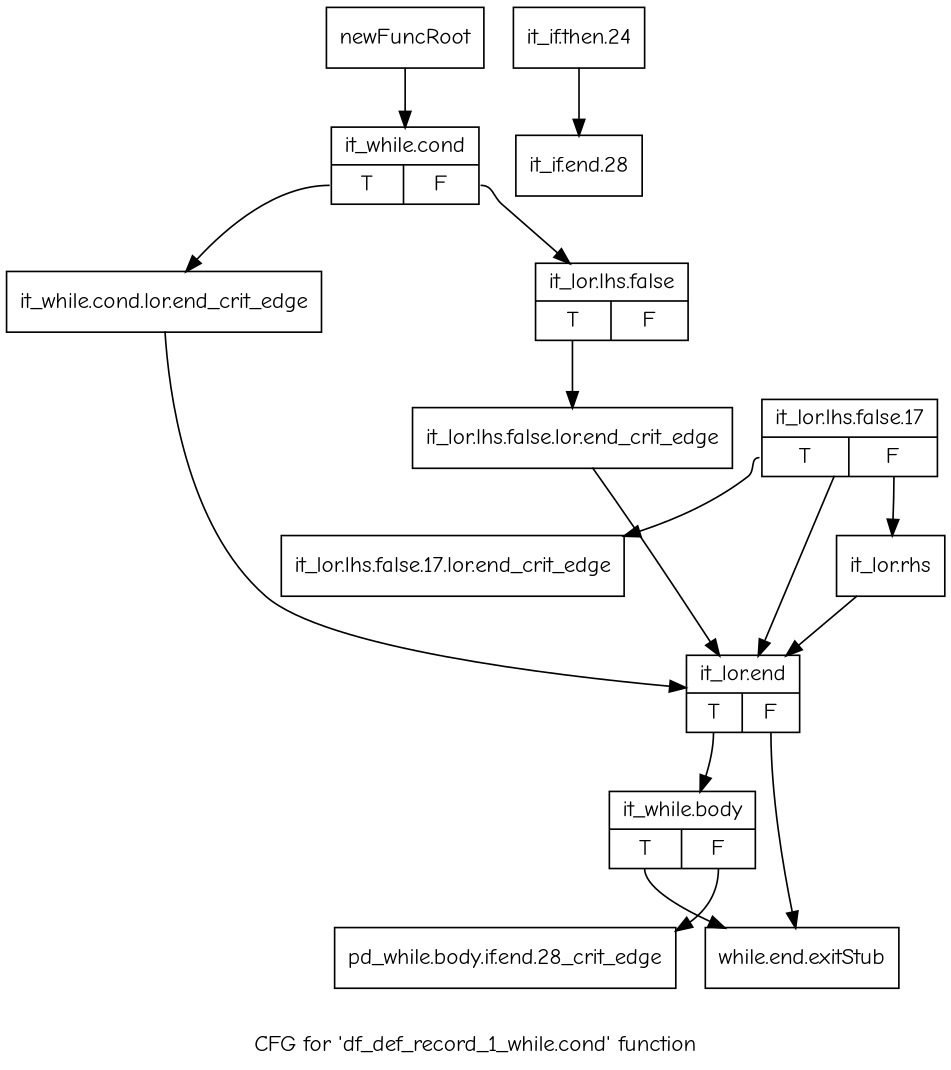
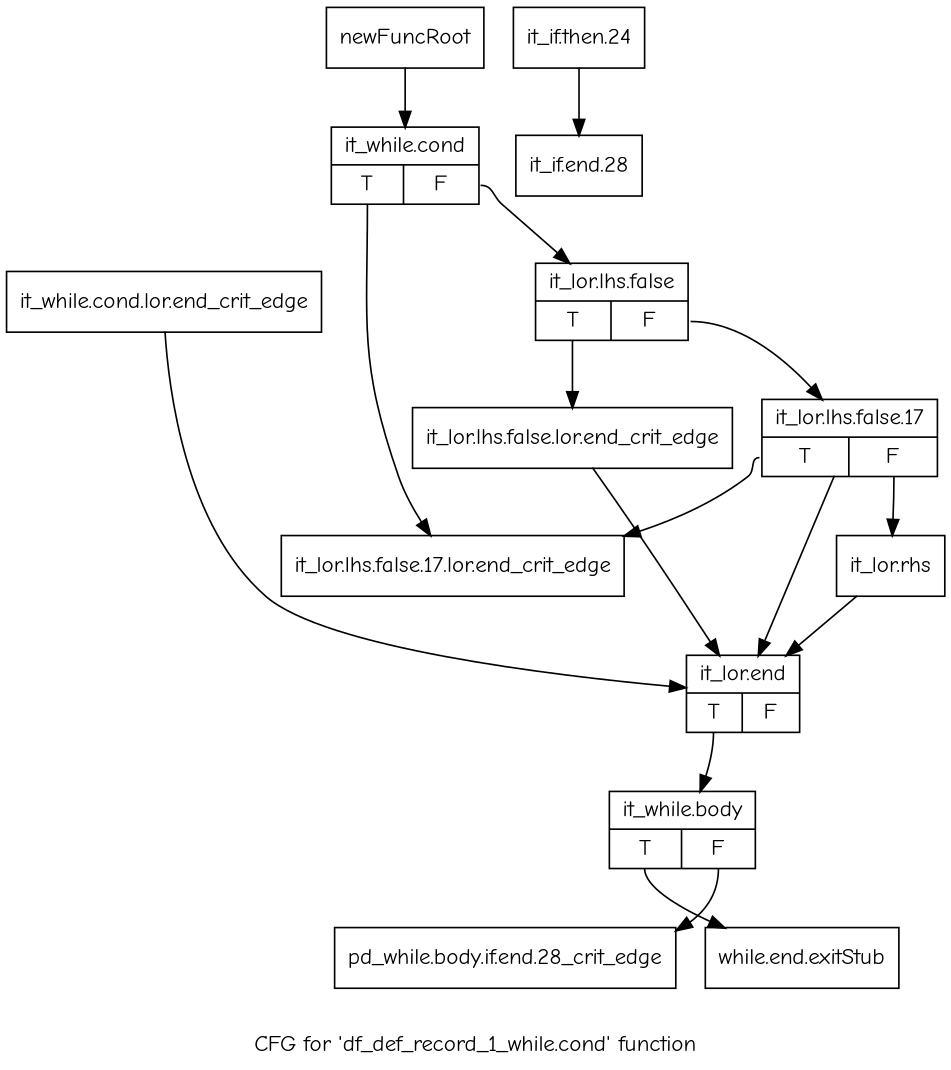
(256, 209) -> (371, 368)
none -> (757, 342)
(777, 823) -> none
